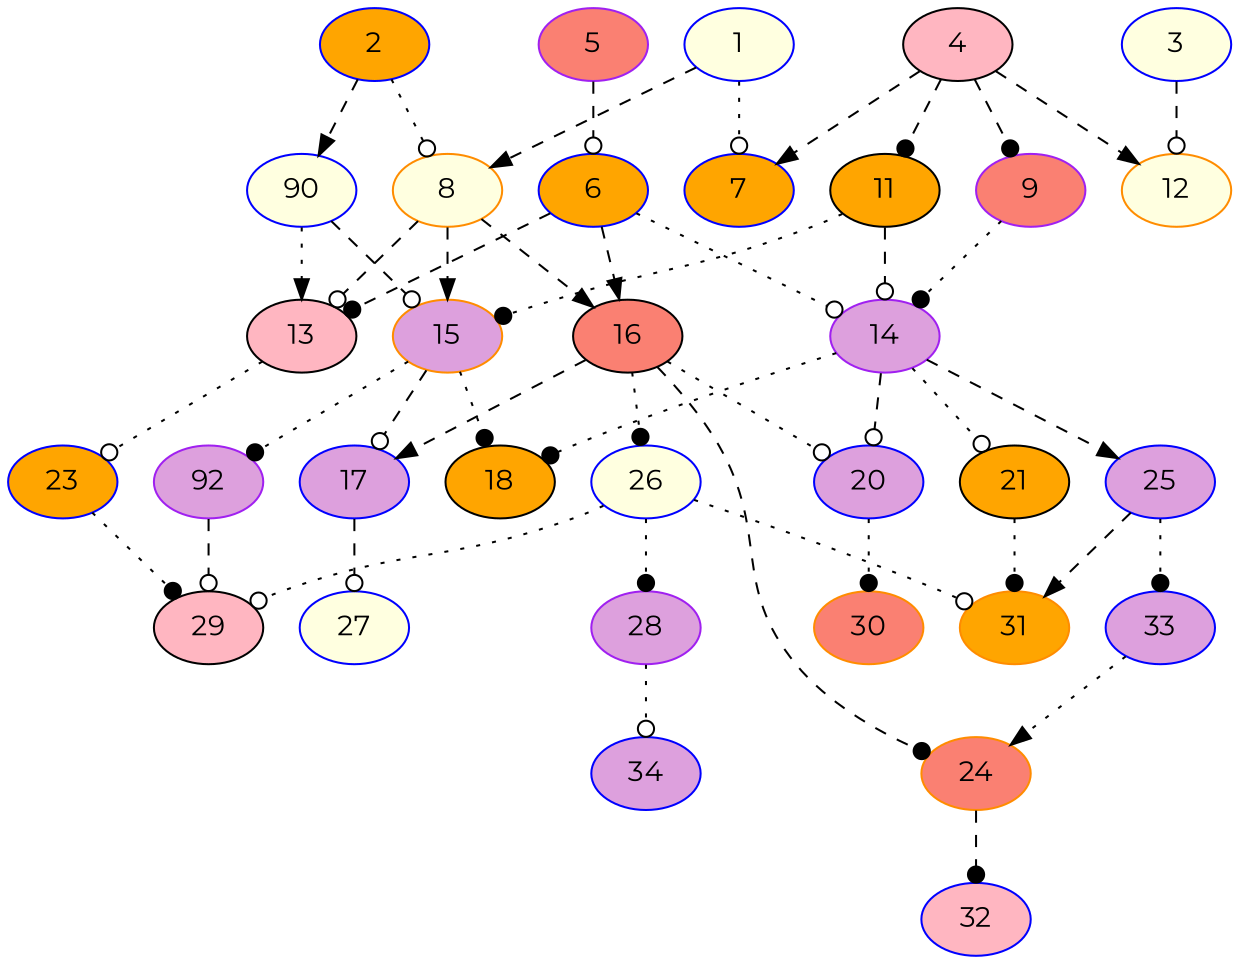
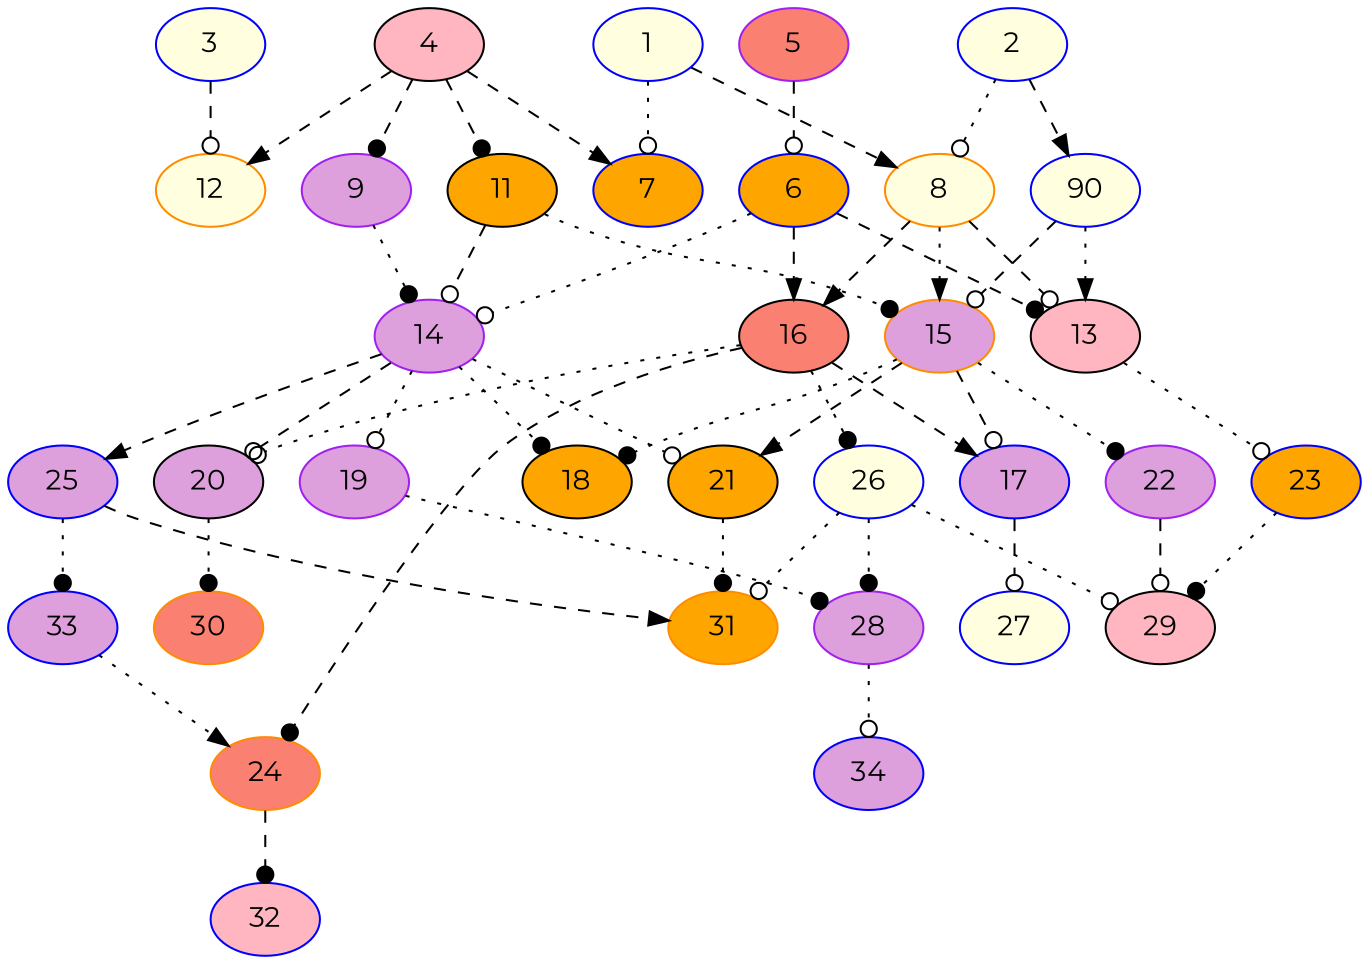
(375, 45) -> (1013, 45)
(1031, 190) -> (356, 190)
(448, 249) -> (940, 249)
none -> (843, 401)
(209, 482) -> (1160, 482)
none -> (354, 482)
(869, 482) -> (209, 482)
